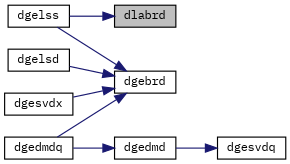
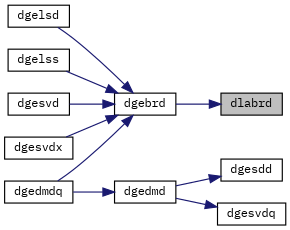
(86, 16) -> (193, 104)
none -> (39, 104)
none -> (252, 170)
